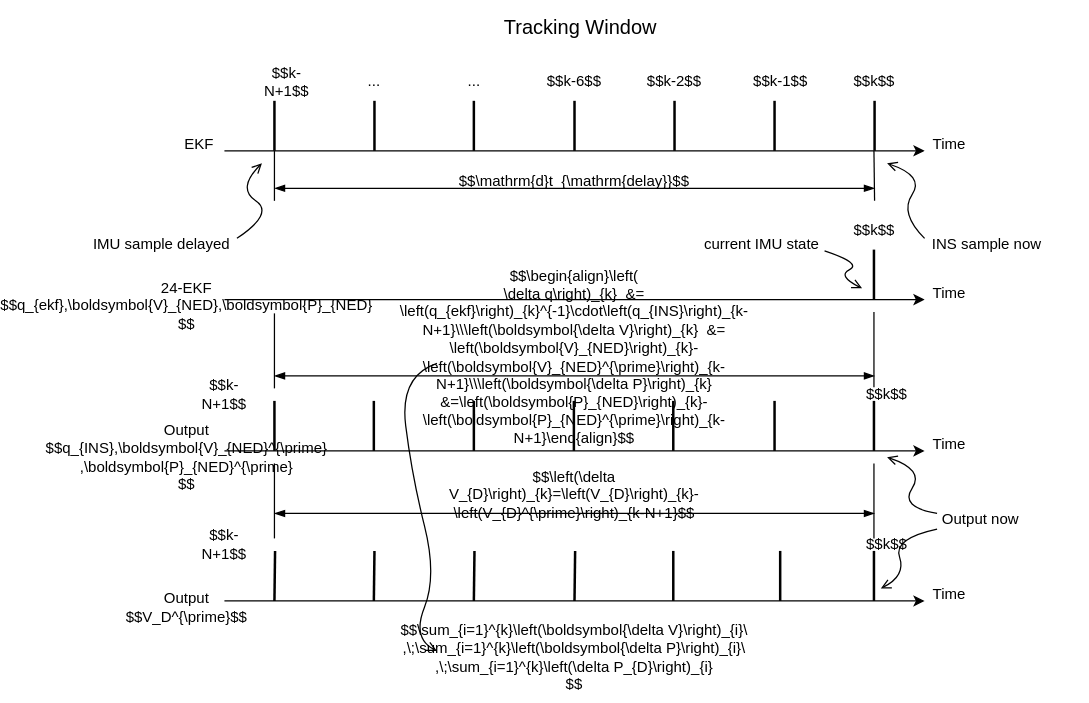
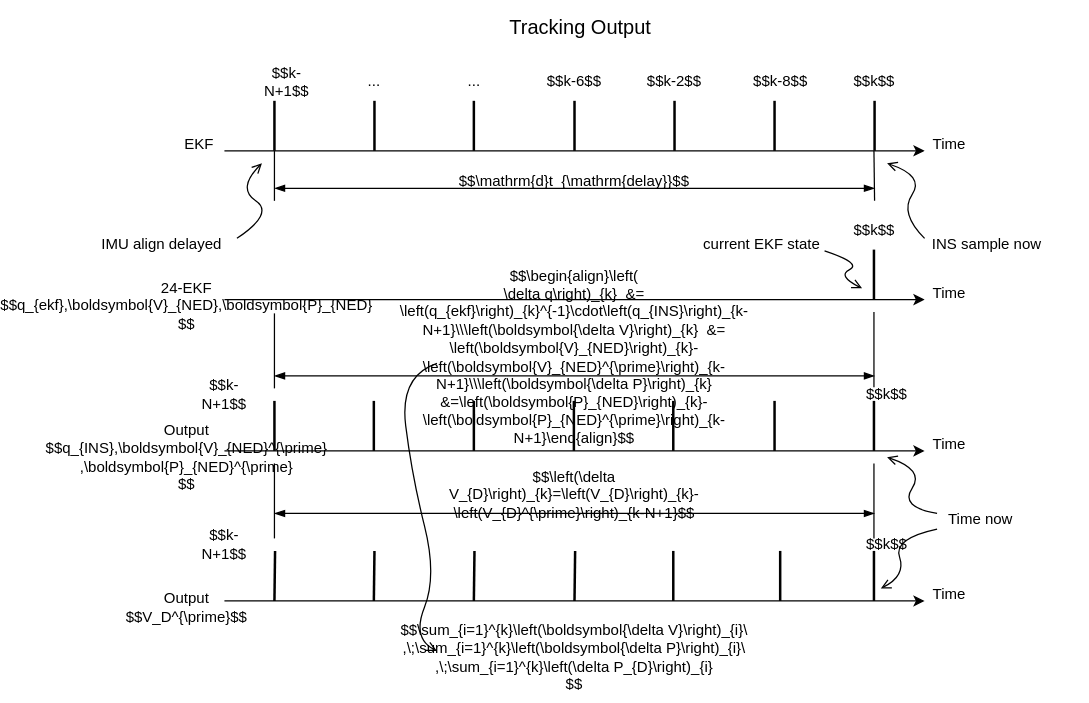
(581, 38) -> (581, 38)
(781, 82) -> (781, 82)
(162, 244) -> (162, 244)
(762, 244) -> (762, 244)
(981, 519) -> (981, 519)
